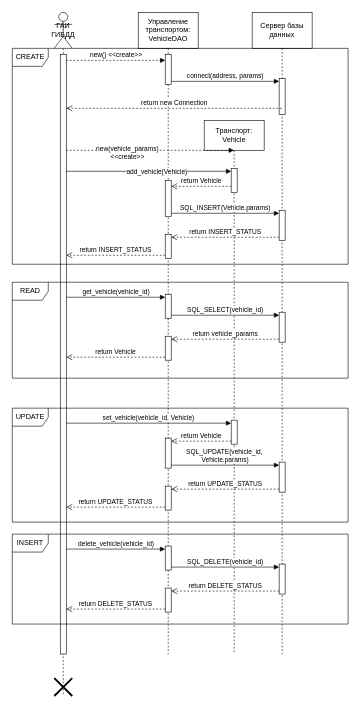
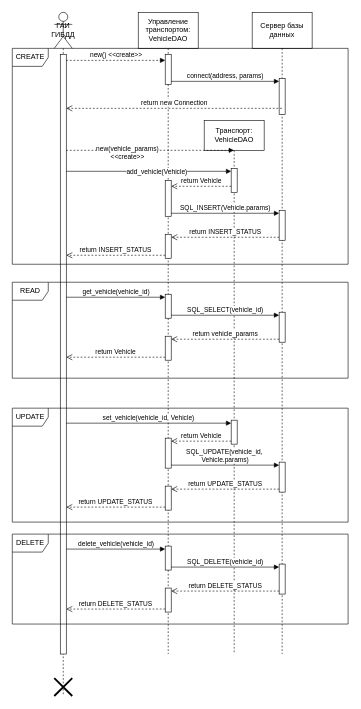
(234, 135) -> (234, 135)
(30, 543) -> (30, 543)
